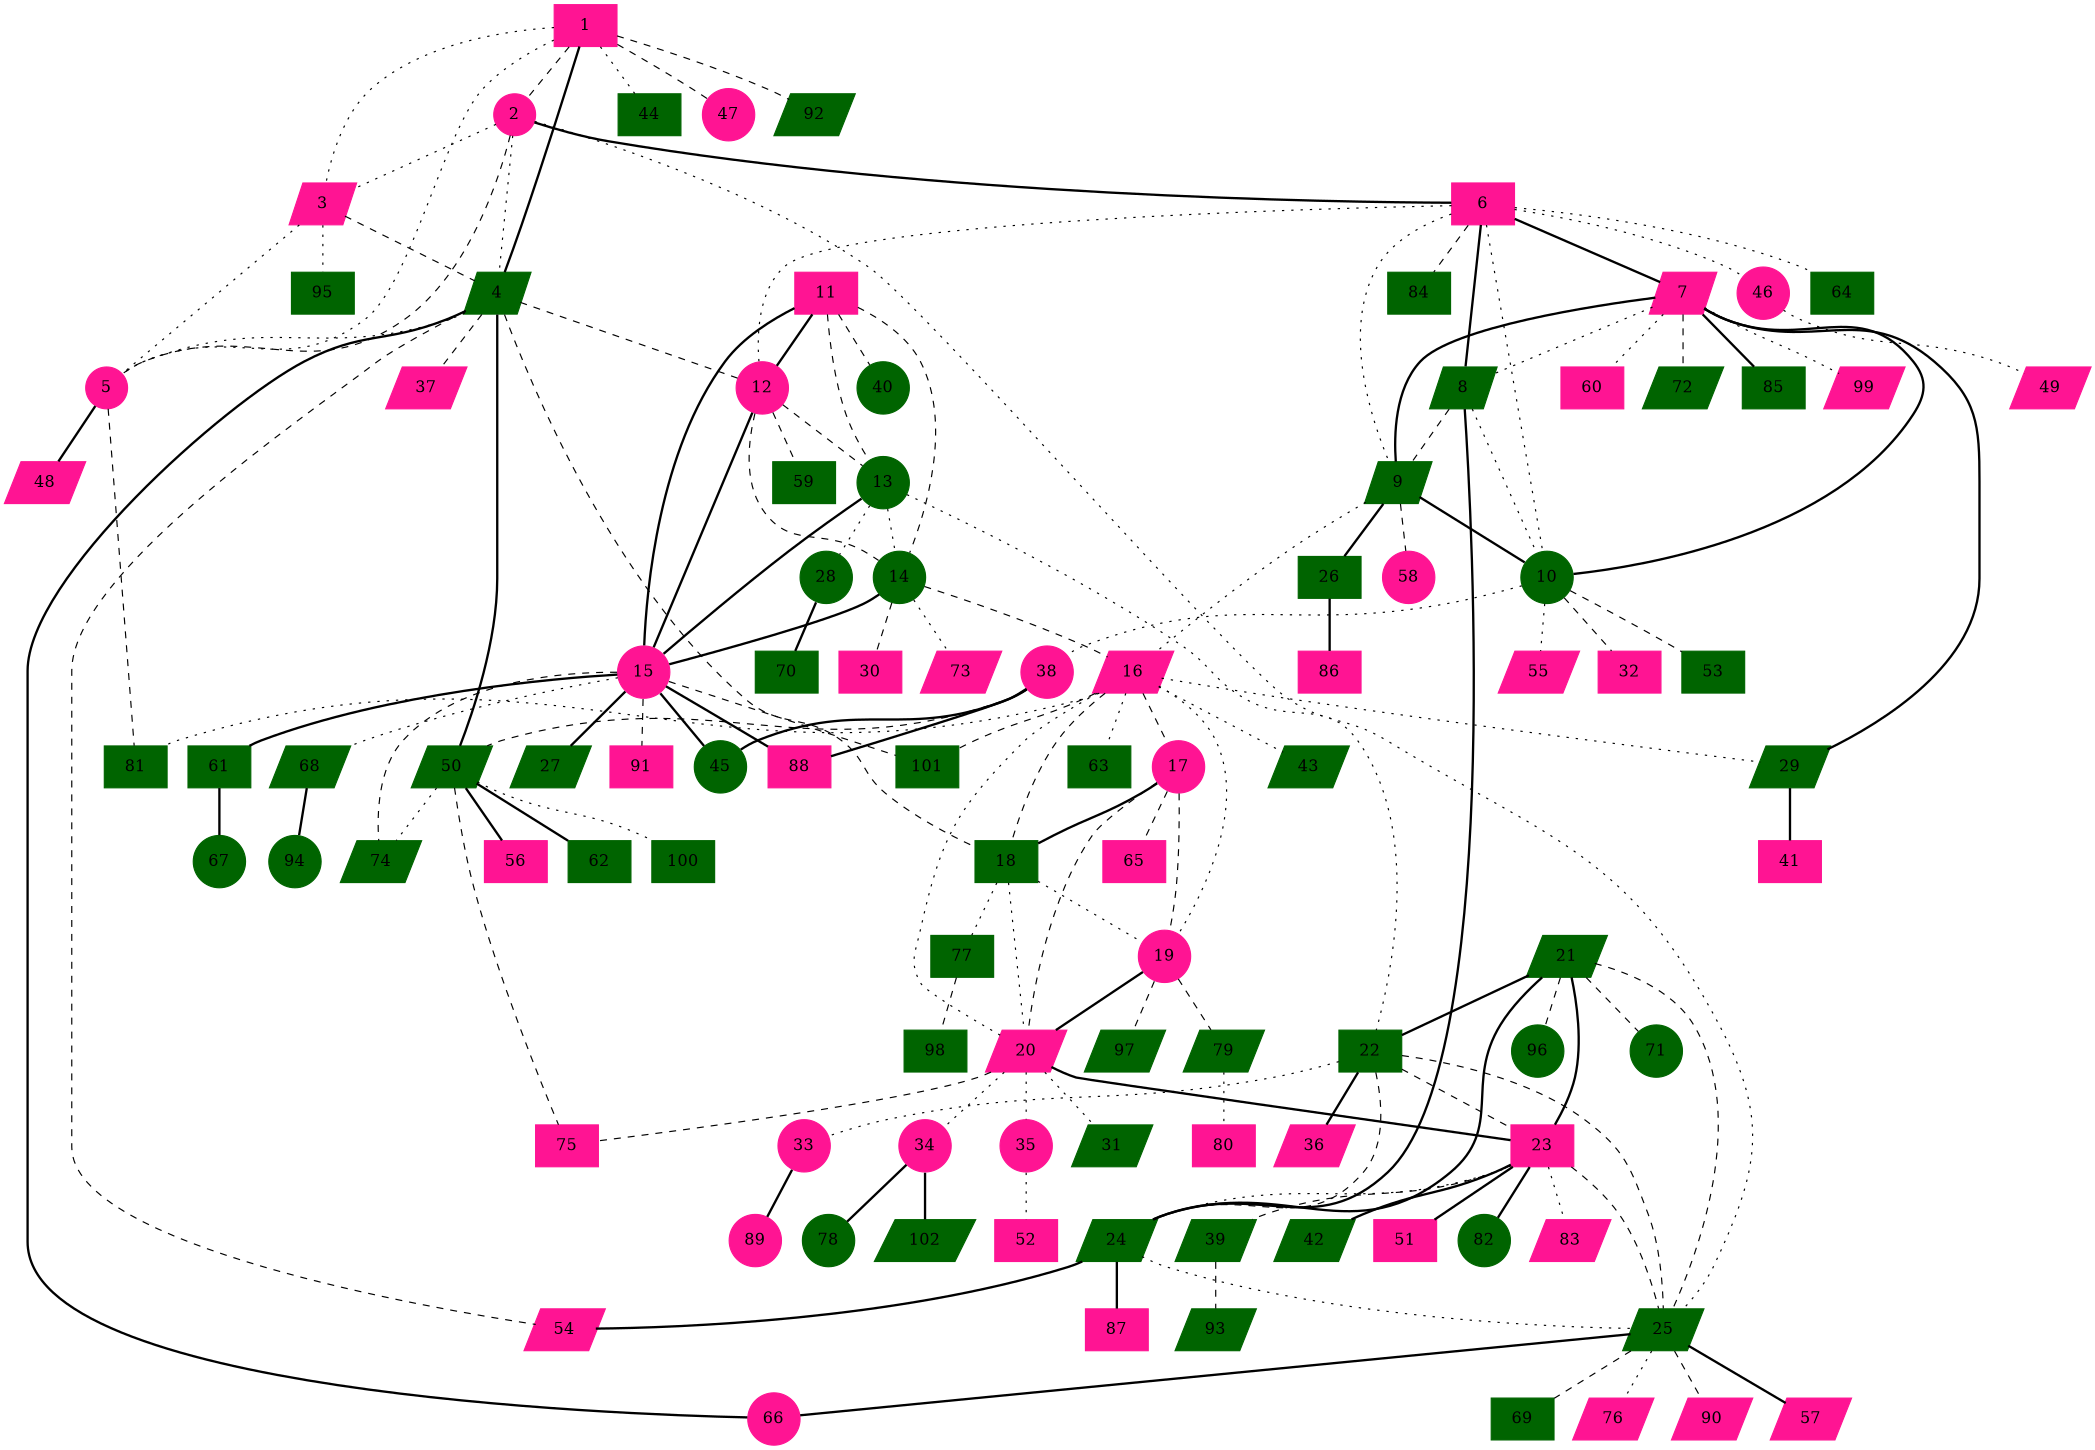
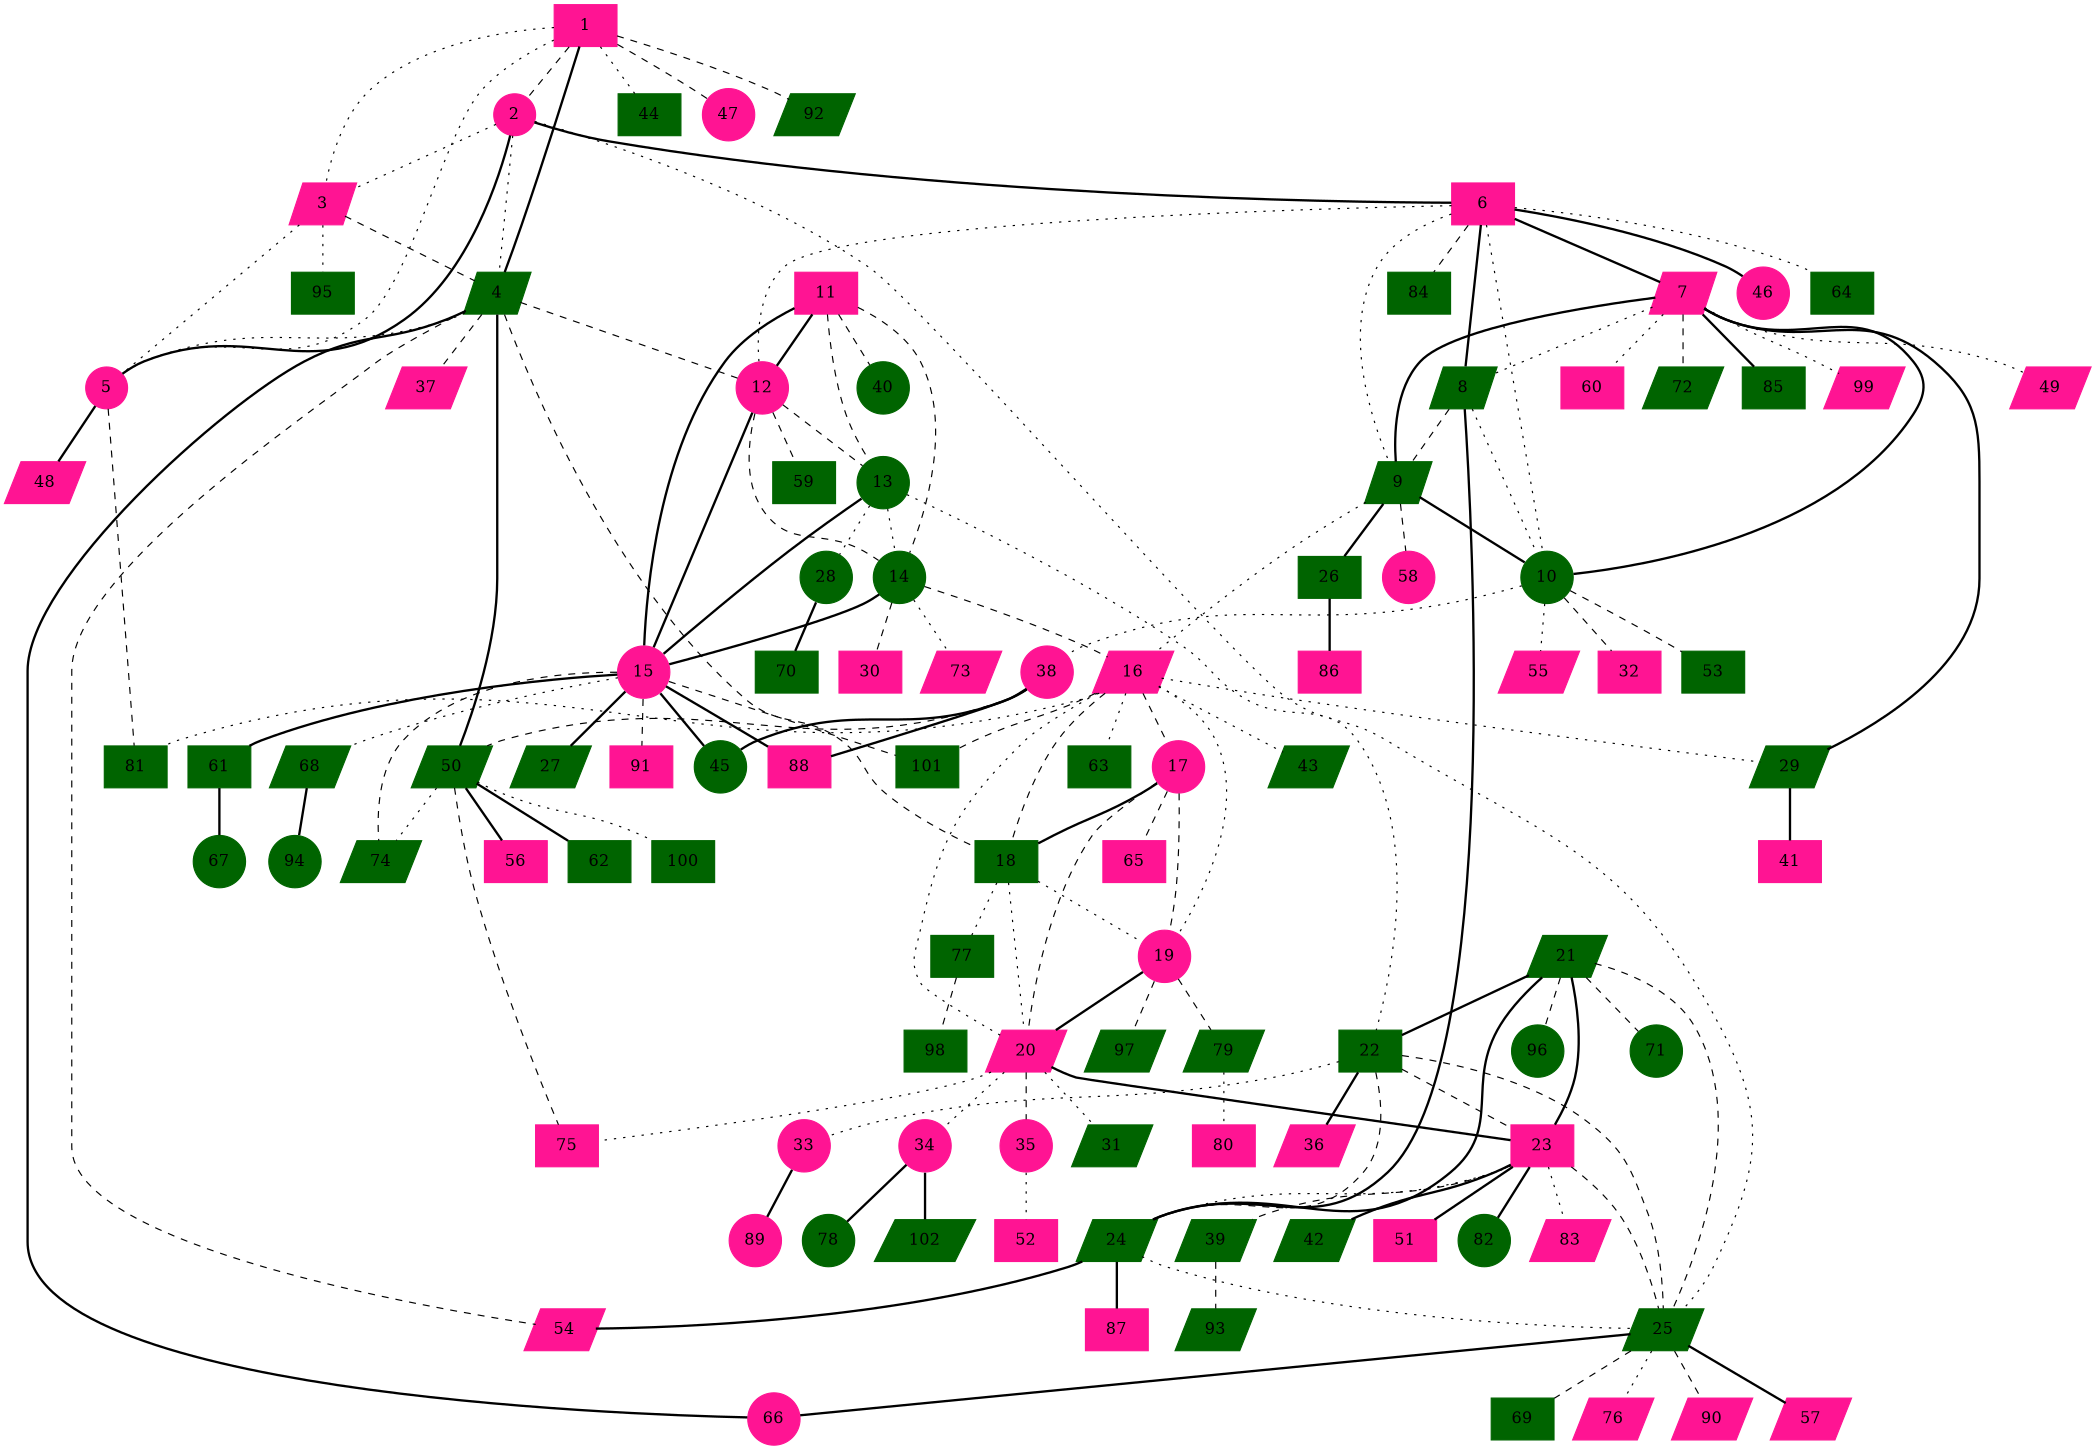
(1631, 234) -> (1631, 234)
(404, 320) -> (404, 320)
(1928, 346) -> (1864, 343)
(1026, 1092) -> (1026, 1092)
(796, 1114) -> (796, 1114)
